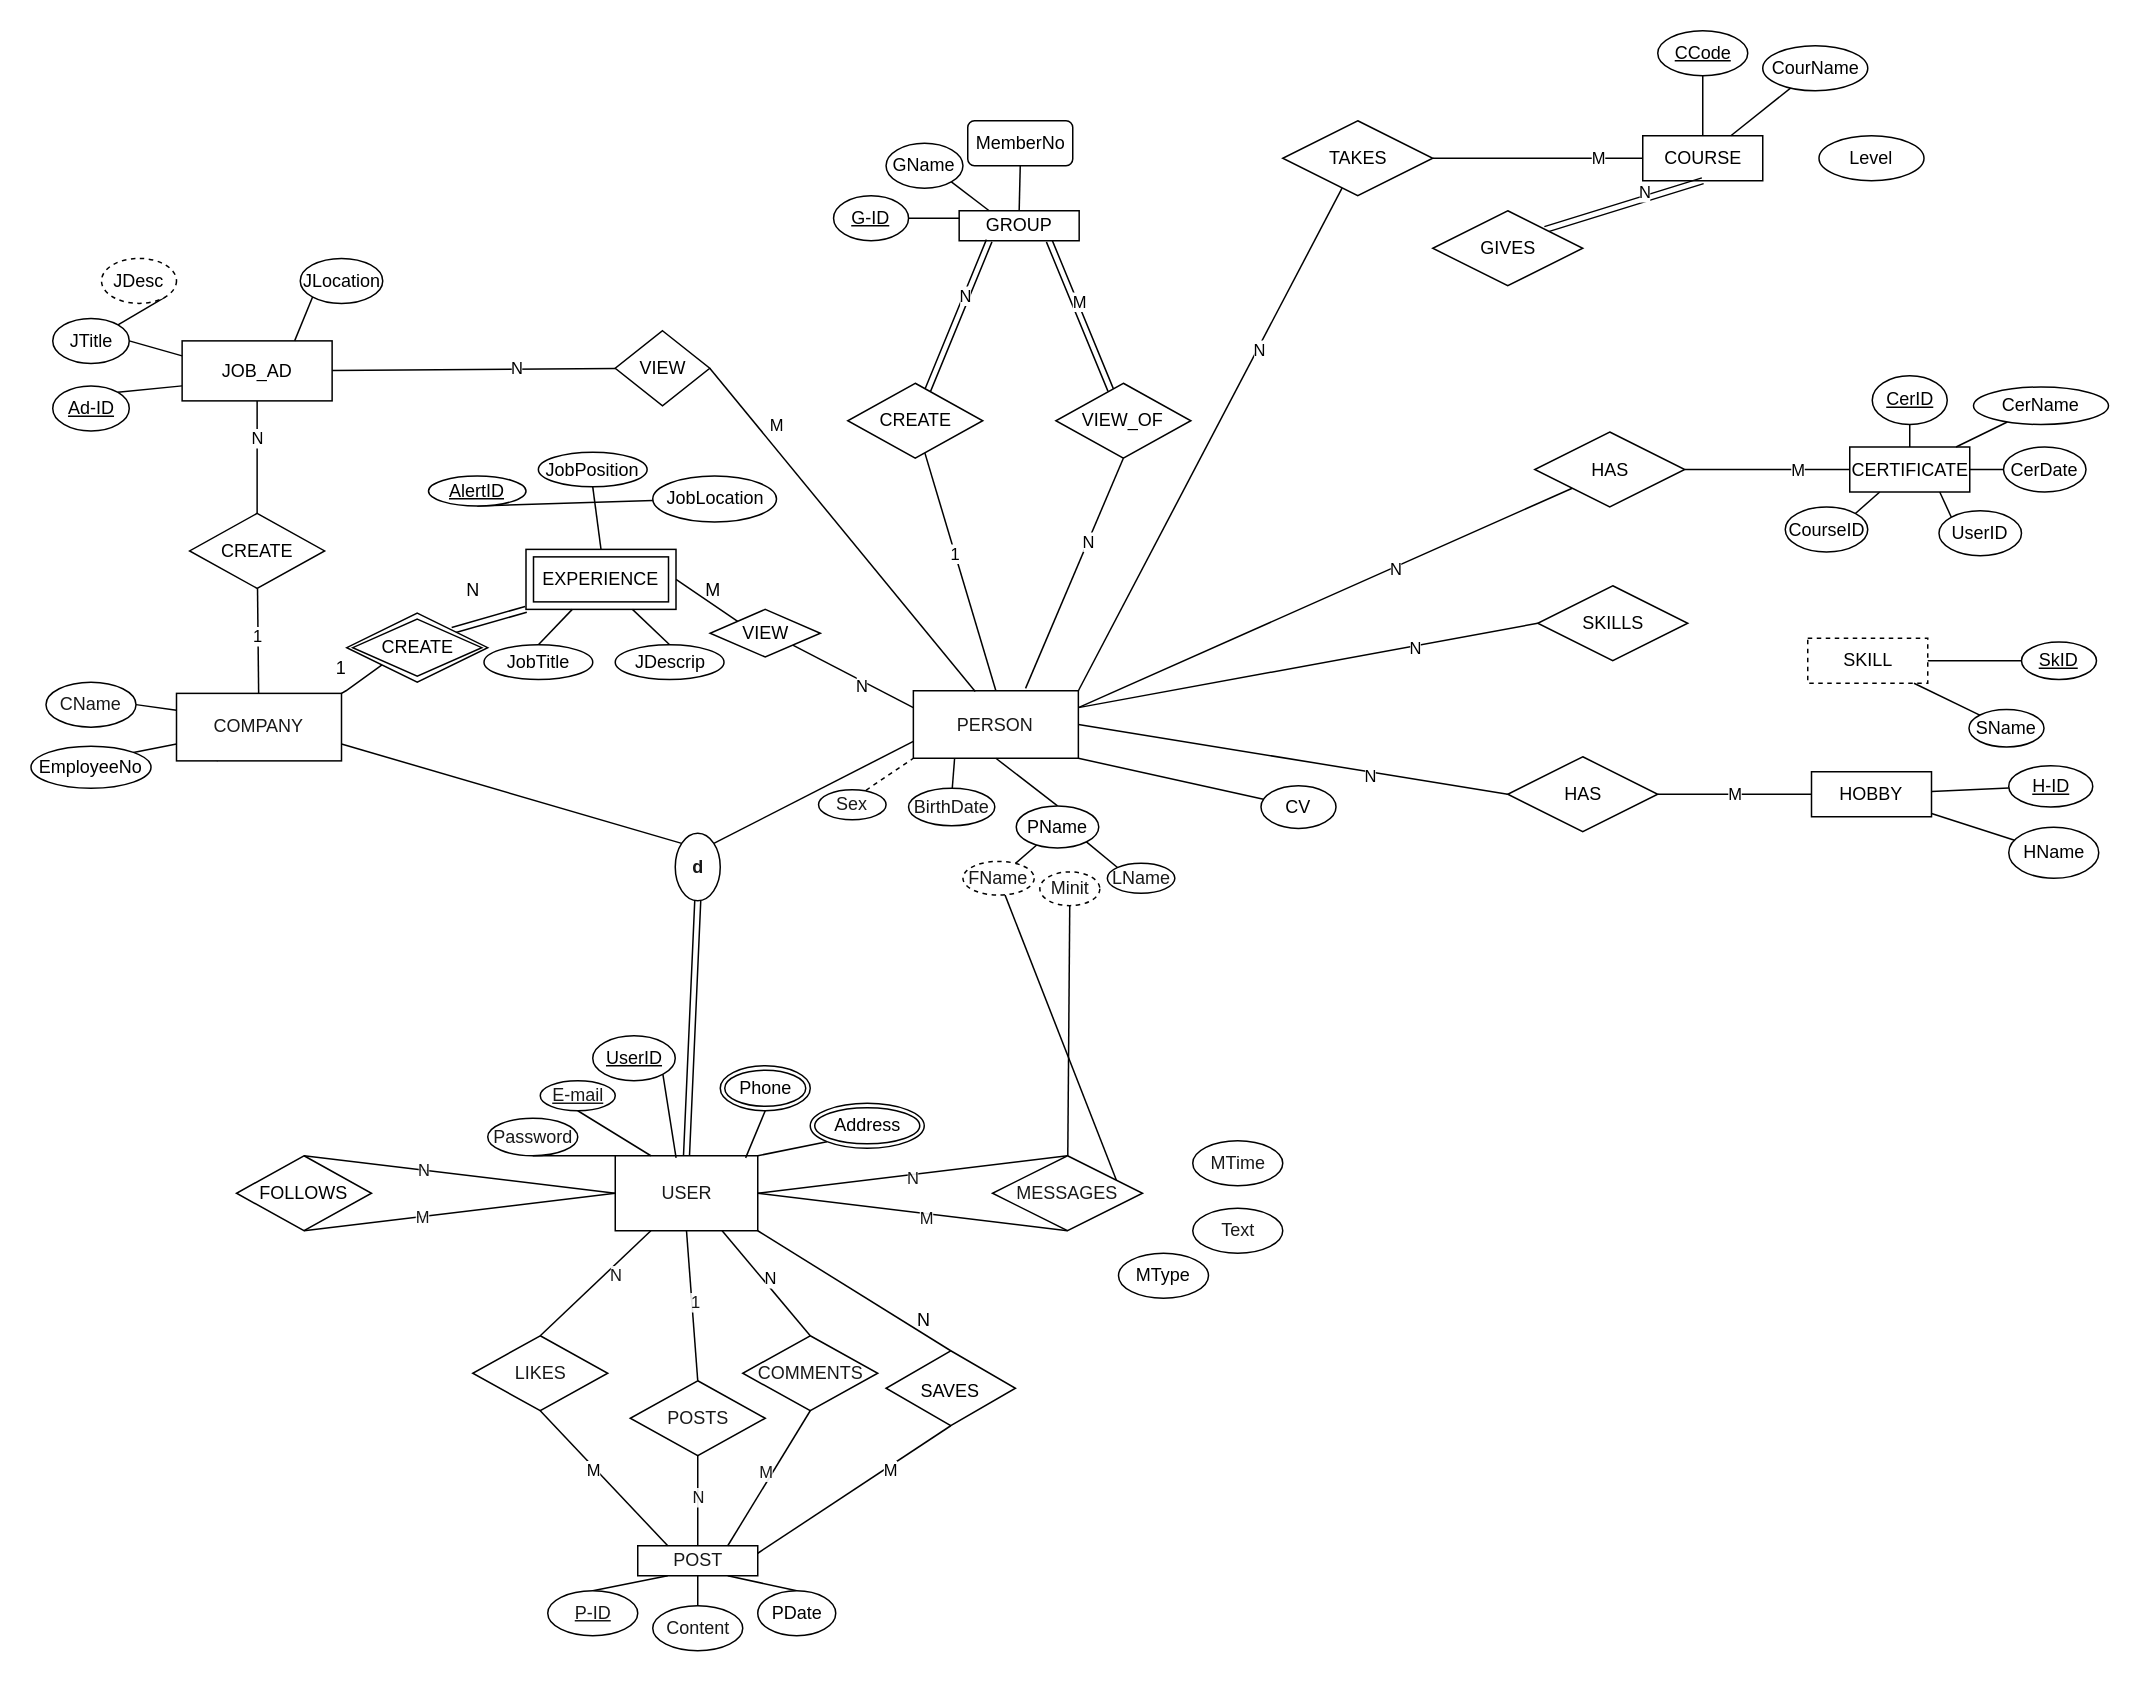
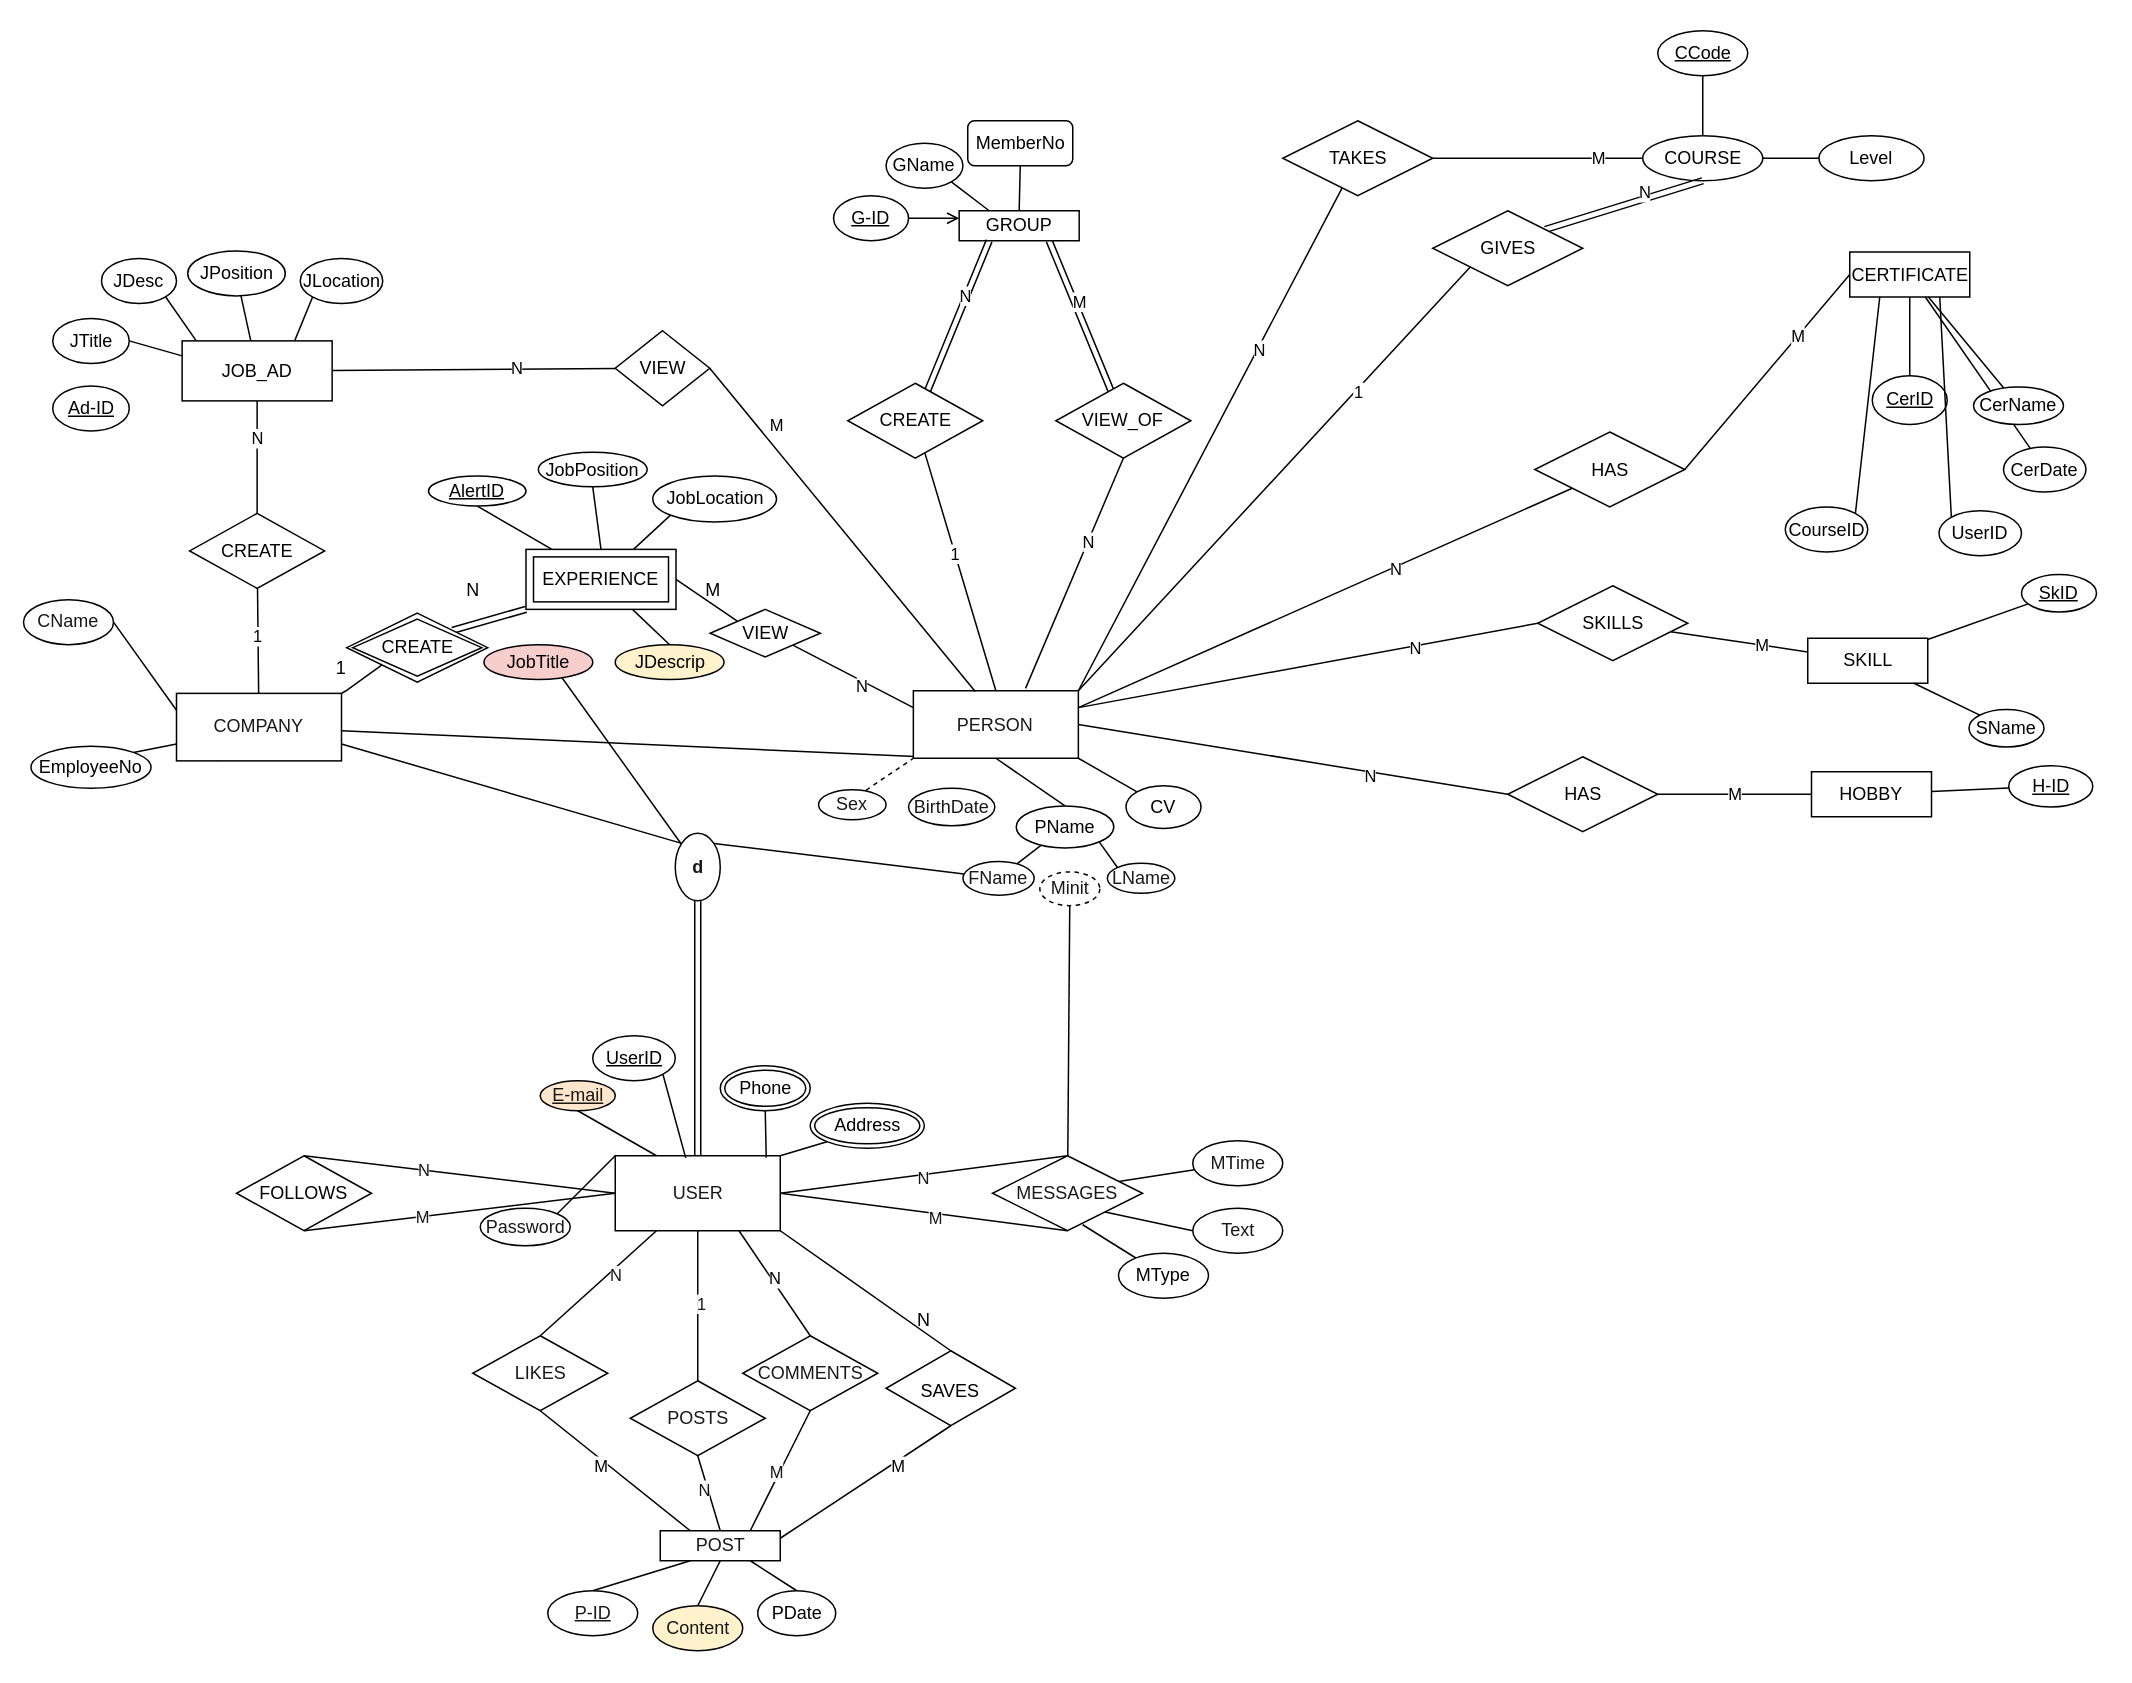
(1815, 68) -> none
(1760, 112) -> none
(1703, 158) -> (1703, 158)
none -> (1791, 158)
(953, 218) -> (952, 218)
none -> (236, 273)
(139, 281) -> (139, 281)
(142, 311) -> (180, 318)
none -> (246, 318)
(150, 389) -> none
(2041, 406) -> (2018, 406)
(1910, 470) -> (1910, 275)
none -> (1274, 479)
(574, 503) -> (514, 528)
none -> (652, 532)
(555, 627) -> (619, 757)
none -> (1739, 642)
(1868, 661) -> (1868, 661)
(2059, 661) -> (2059, 593)
(538, 662) -> (538, 662)
(669, 662) -> (669, 662)
(91, 705) -> (68, 622)
(953, 773) -> (612, 743)
(813, 792) -> (839, 859)
(1298, 807) -> (1163, 807)
(1057, 827) -> (1065, 827)
(1973, 827) -> none
(2054, 853) -> none
(998, 878) -> (998, 878)
(1036, 974) -> (1156, 1176)
(578, 1096) -> (578, 1096)
(533, 1137) -> (525, 1227)
(686, 1193) -> (698, 1193)
none -> (1149, 1221)
none -> (1109, 1241)
(698, 1561) -> (720, 1546)
(698, 1628) -> (698, 1628)
